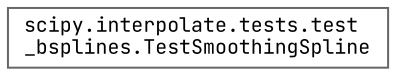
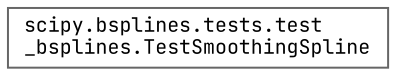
(198, 38) -> (198, 38)
